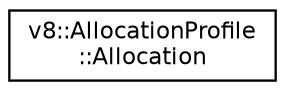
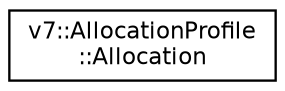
(143, 46) -> (143, 46)
